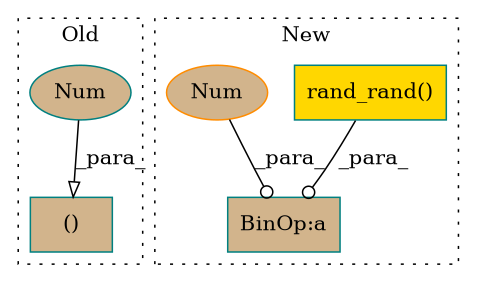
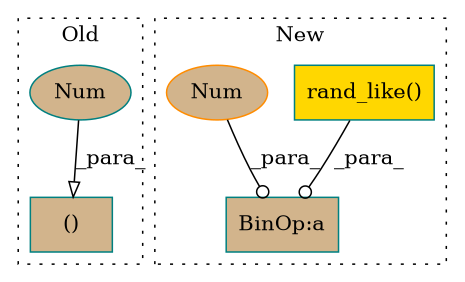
(370, 93) -> (364, 93)
